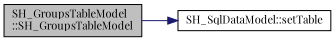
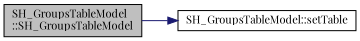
(254, 21) -> (267, 21)
